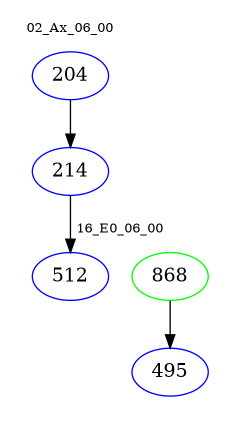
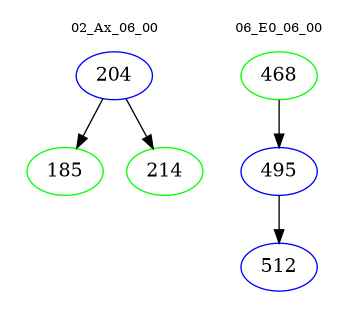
none -> (65, 171)
(70, 171) -> (165, 171)
(70, 225) -> (279, 213)
(120, 229) -> (279, 29)
(170, 276) -> (279, 76)
